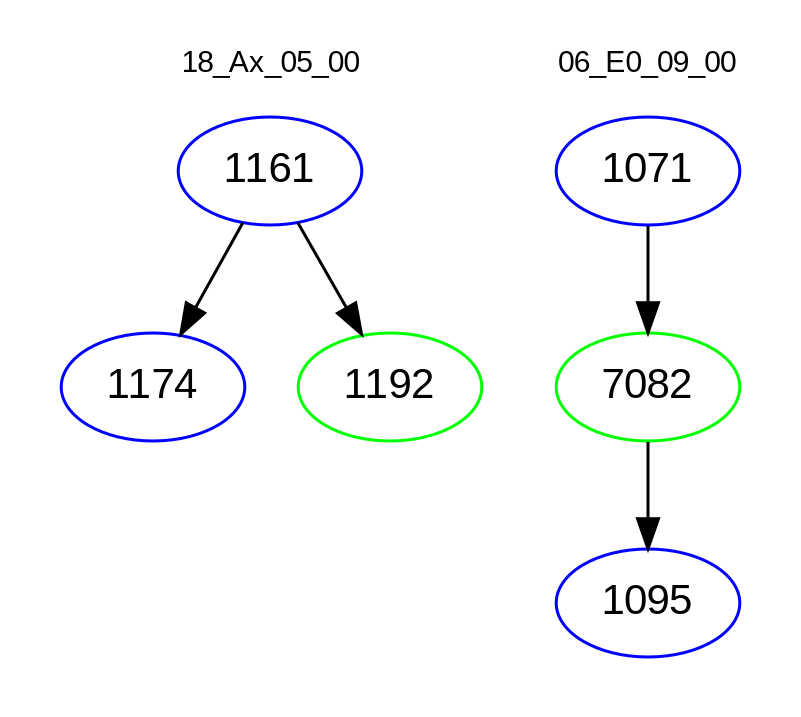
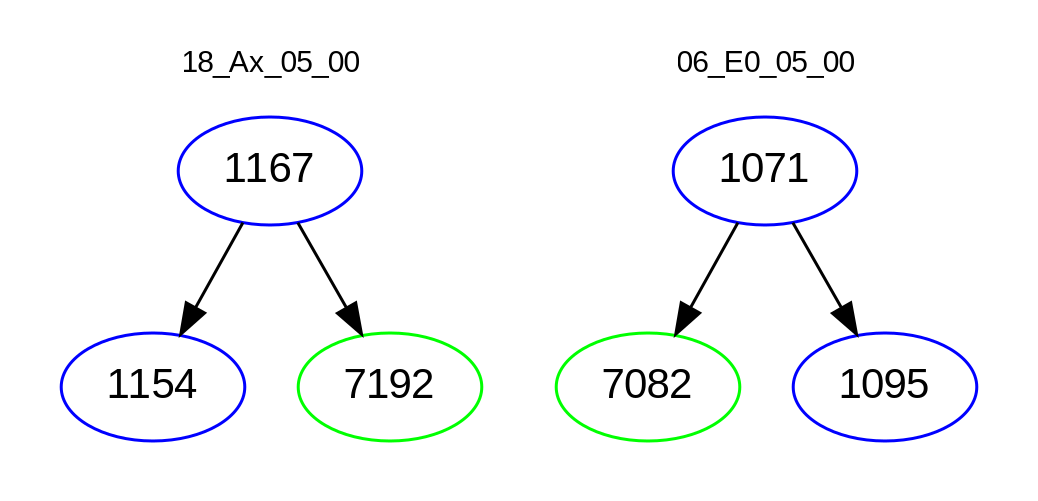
(648, 64) -> (766, 64)
(270, 171) -> (270, 171)
(153, 387) -> (153, 387)
(390, 387) -> (390, 387)
(648, 480) -> (817, 265)
